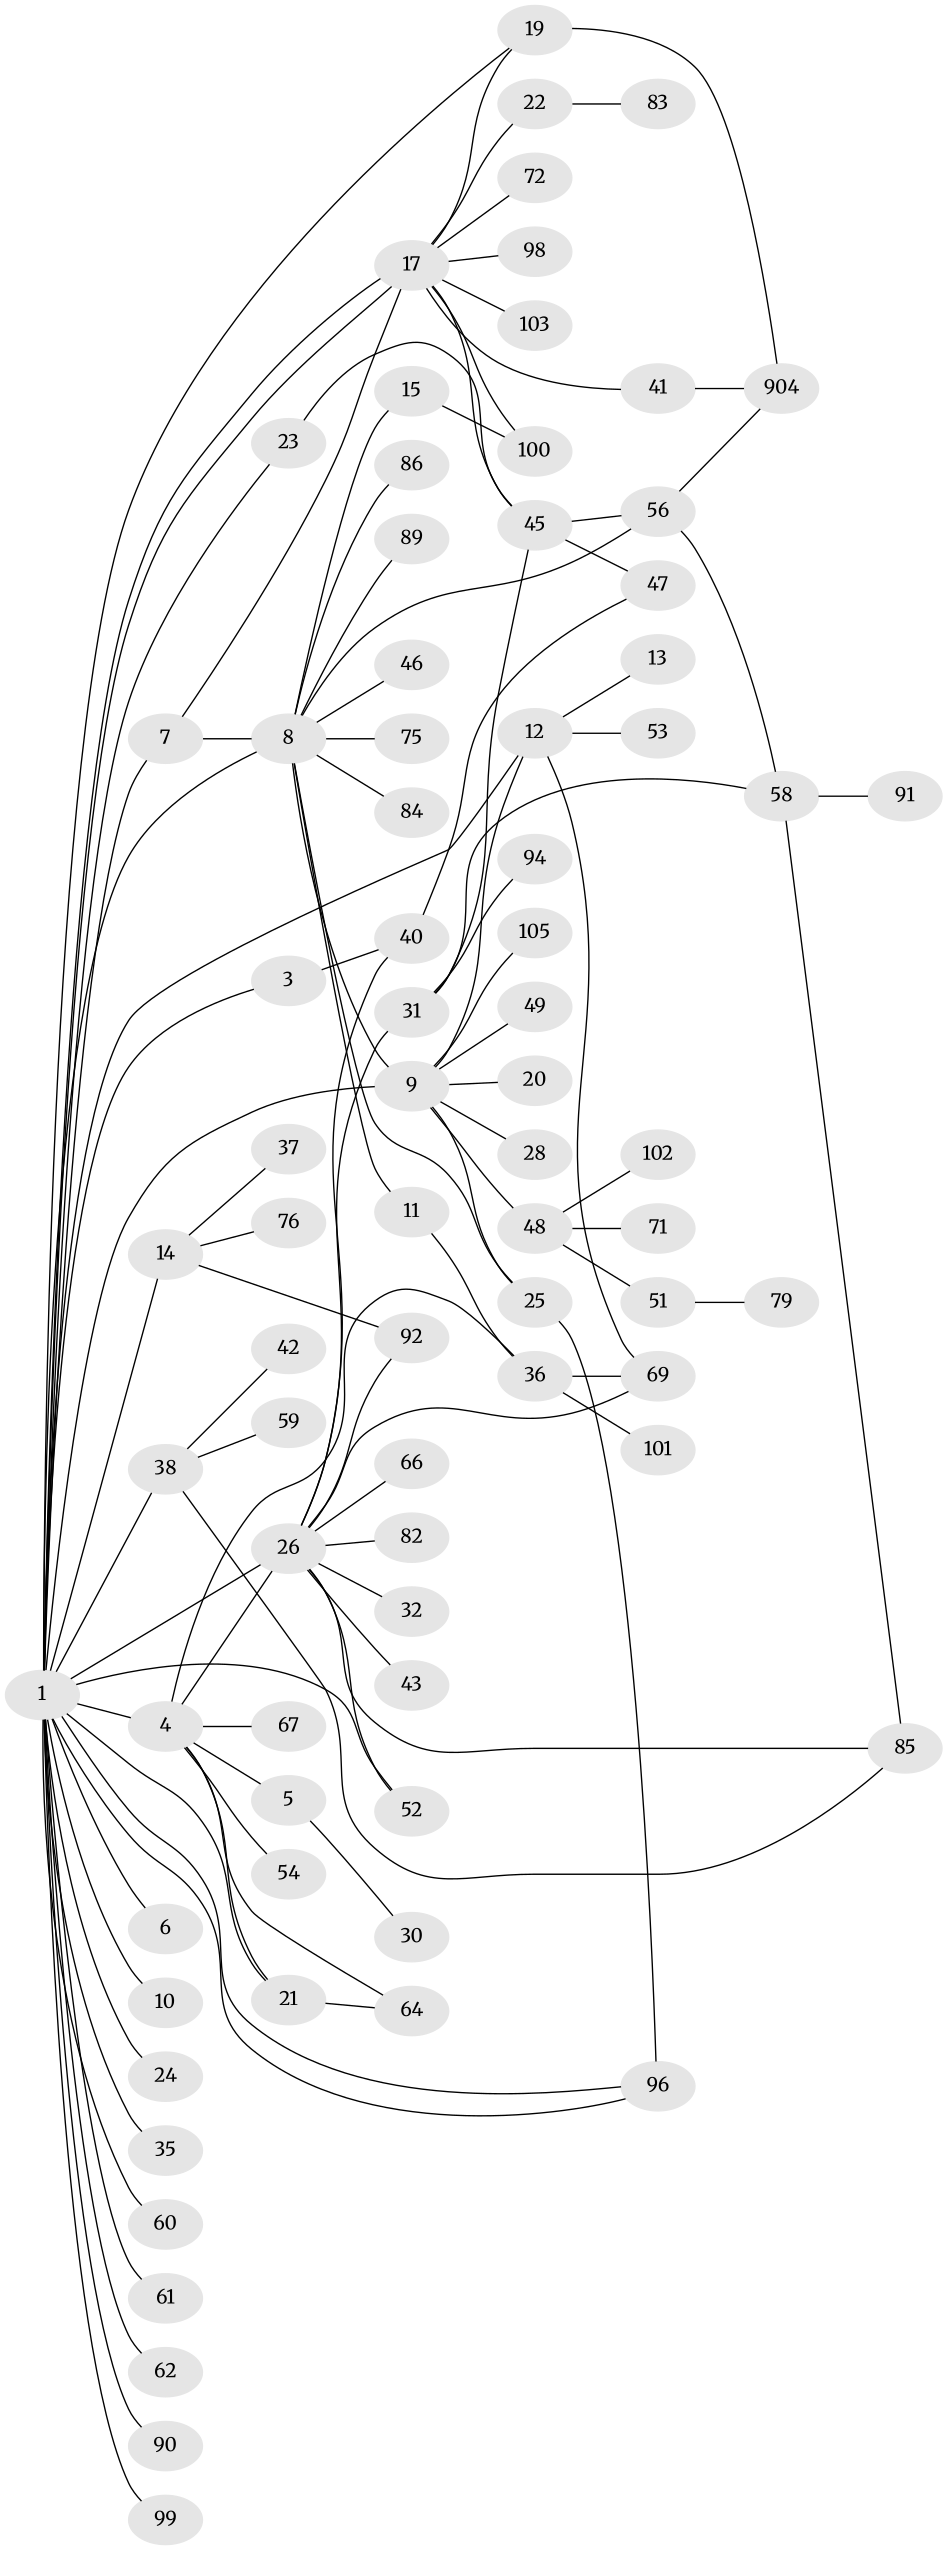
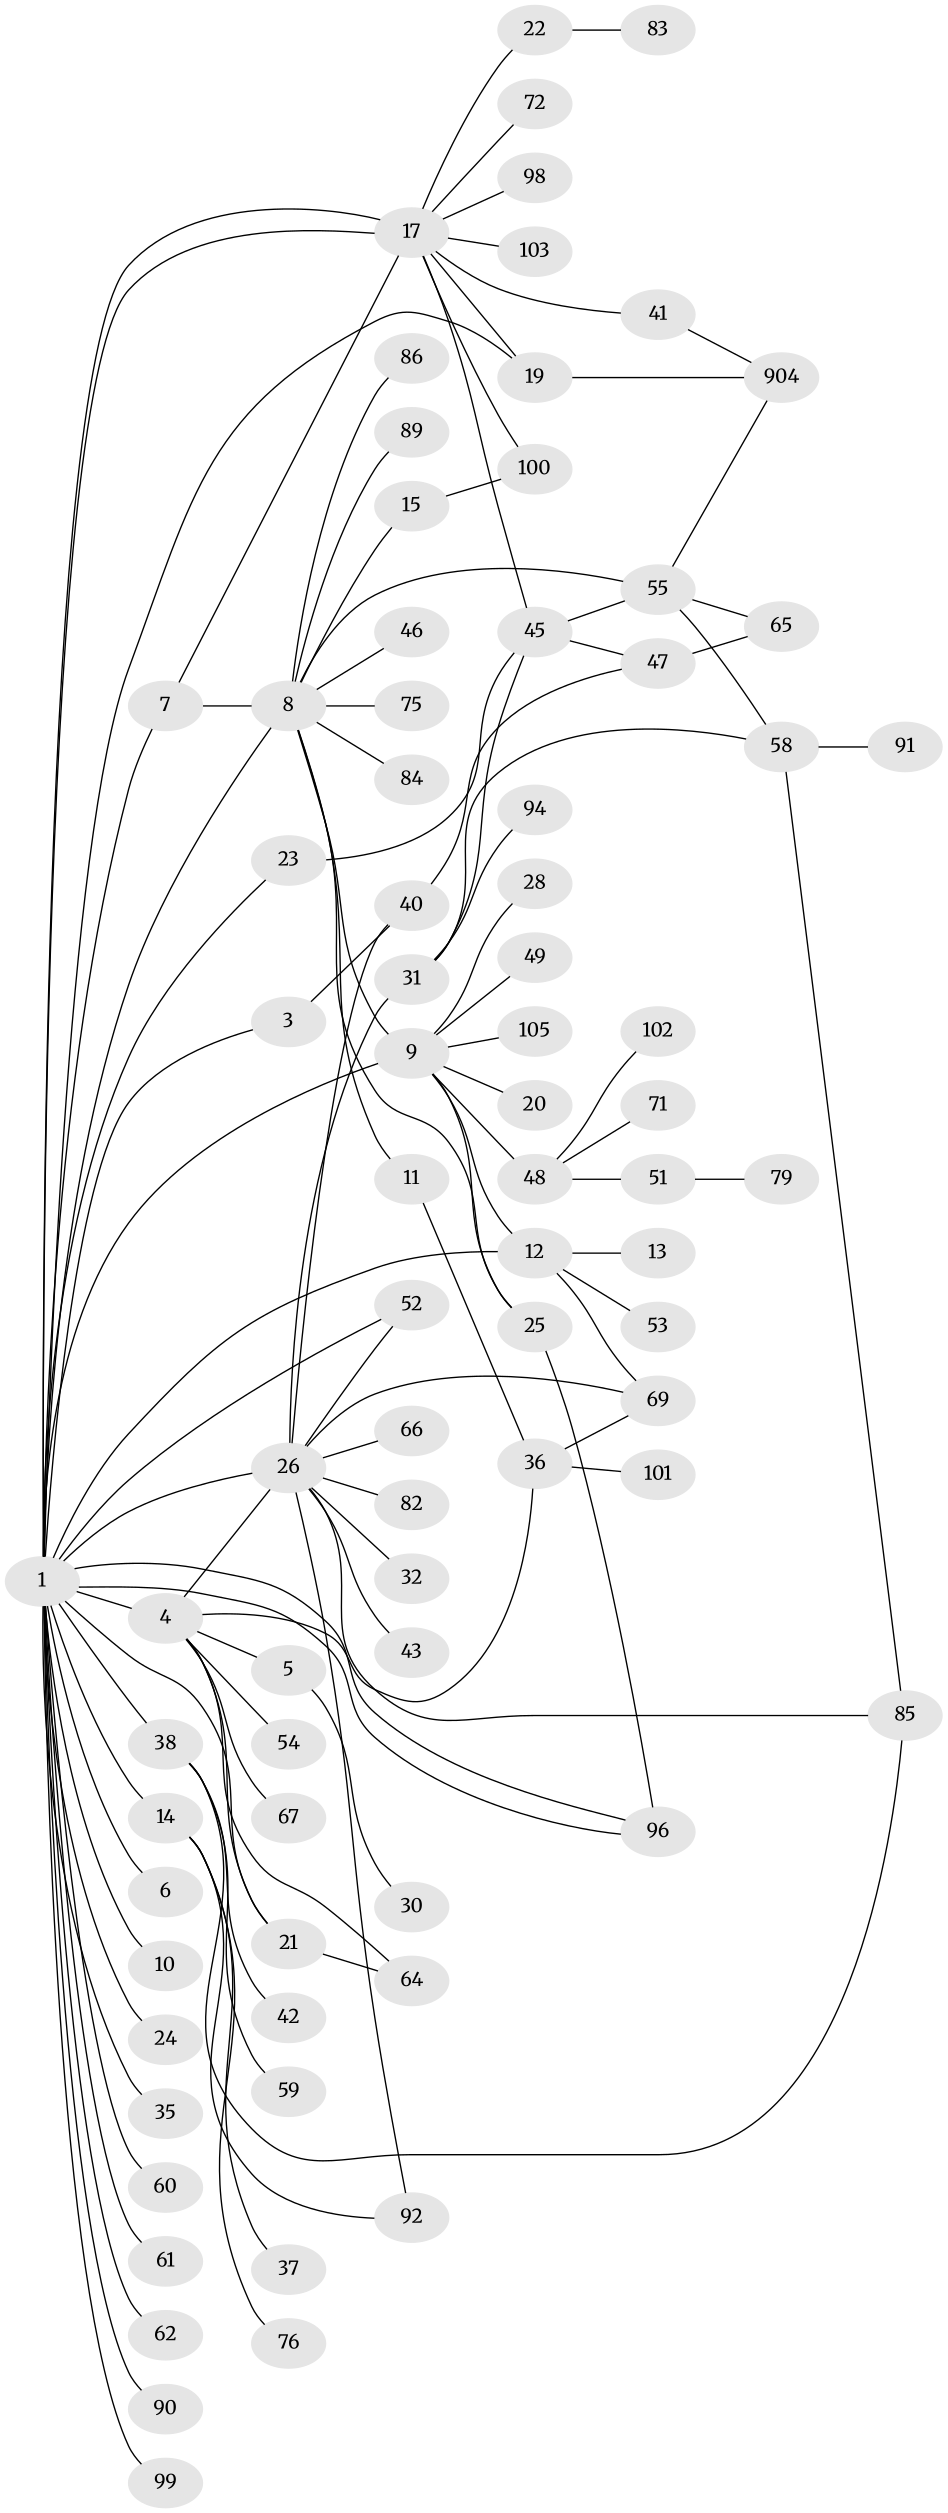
(658, 512) -> (658, 590)
none -> (782, 627)
